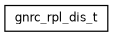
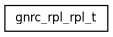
(56, 18) -> (56, 18)
